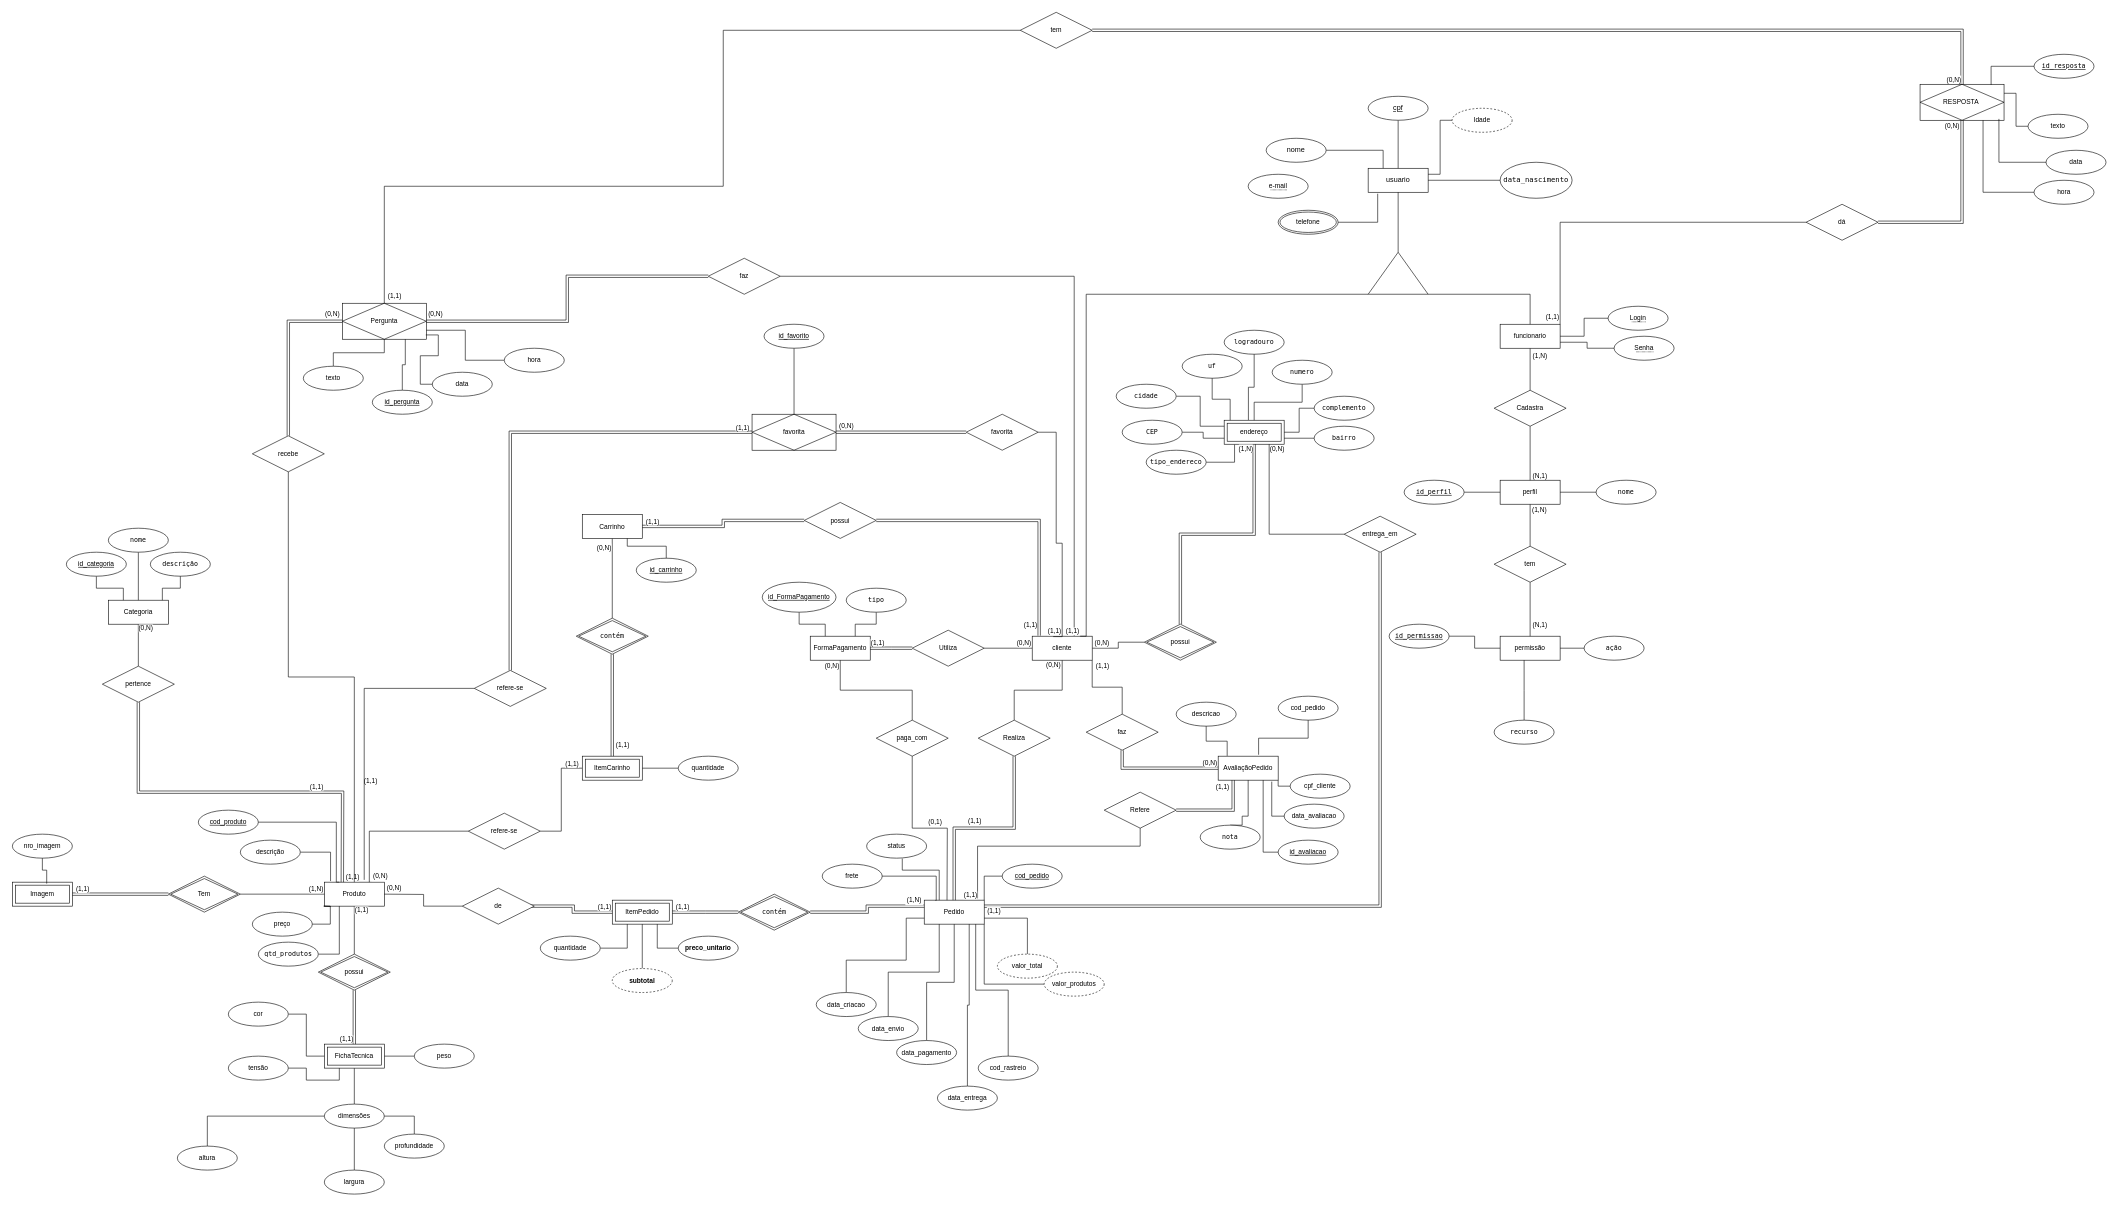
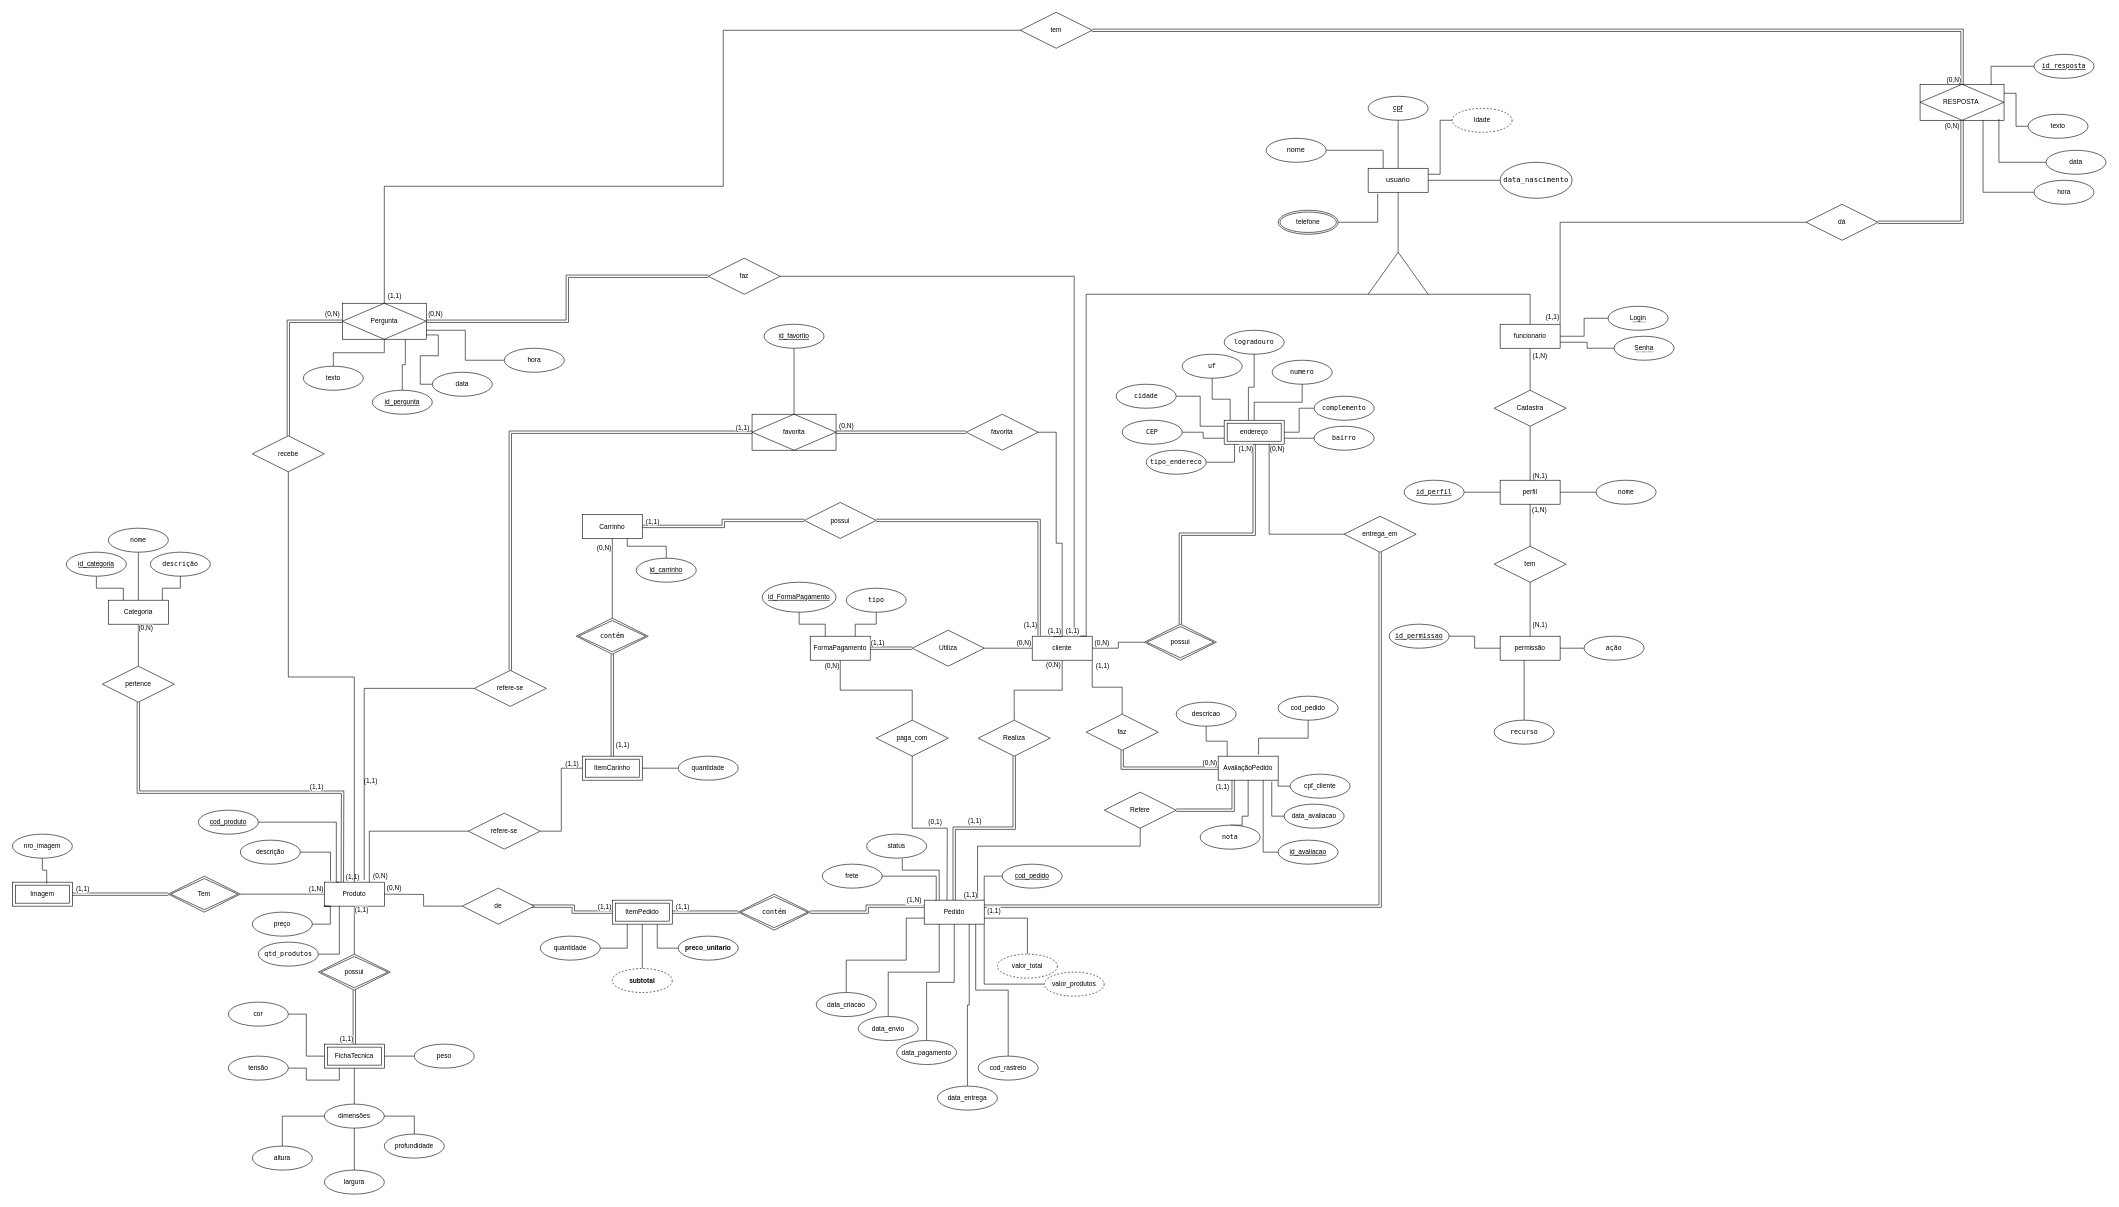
(1278, 186) -> none
(207, 1158) -> (282, 1158)
